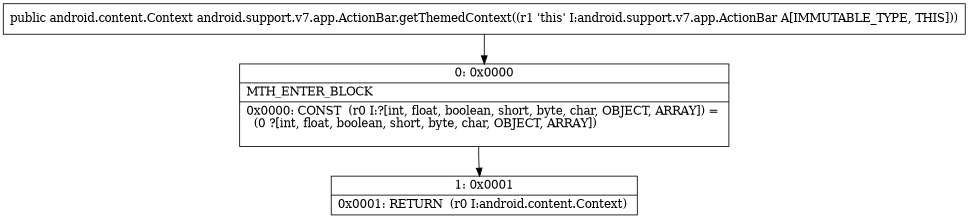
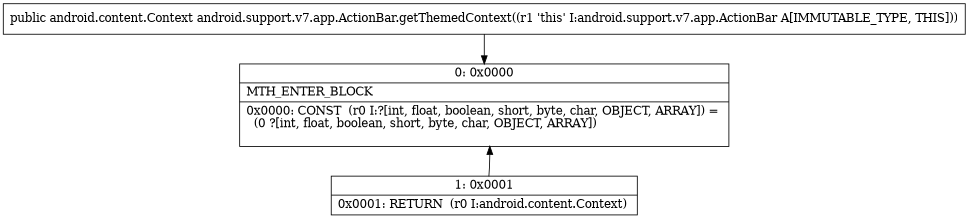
(479, 157) -> (490, 166)
